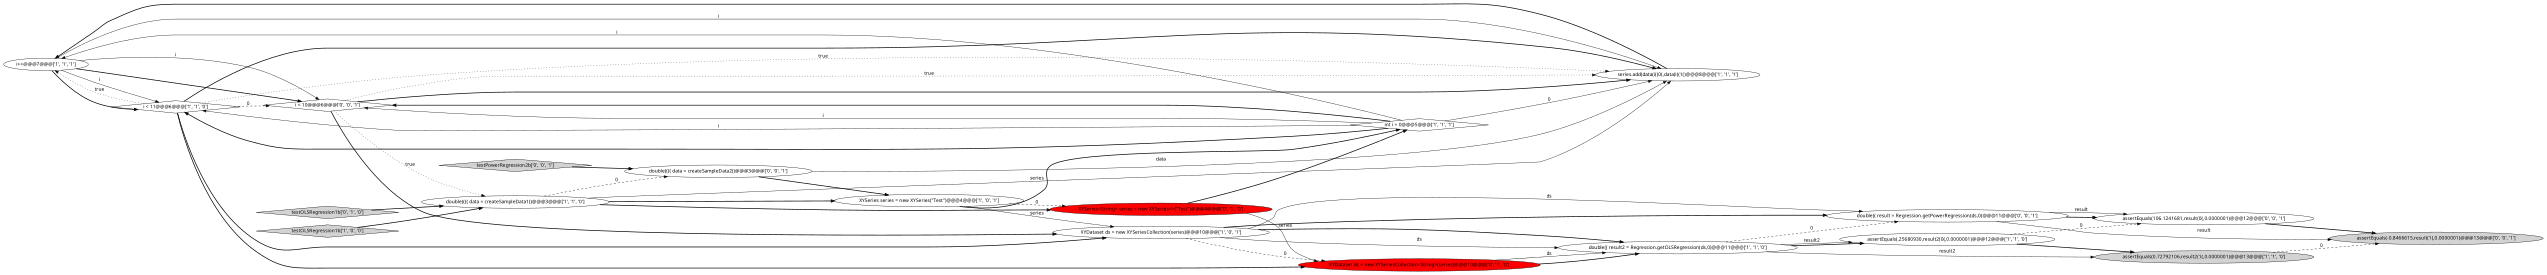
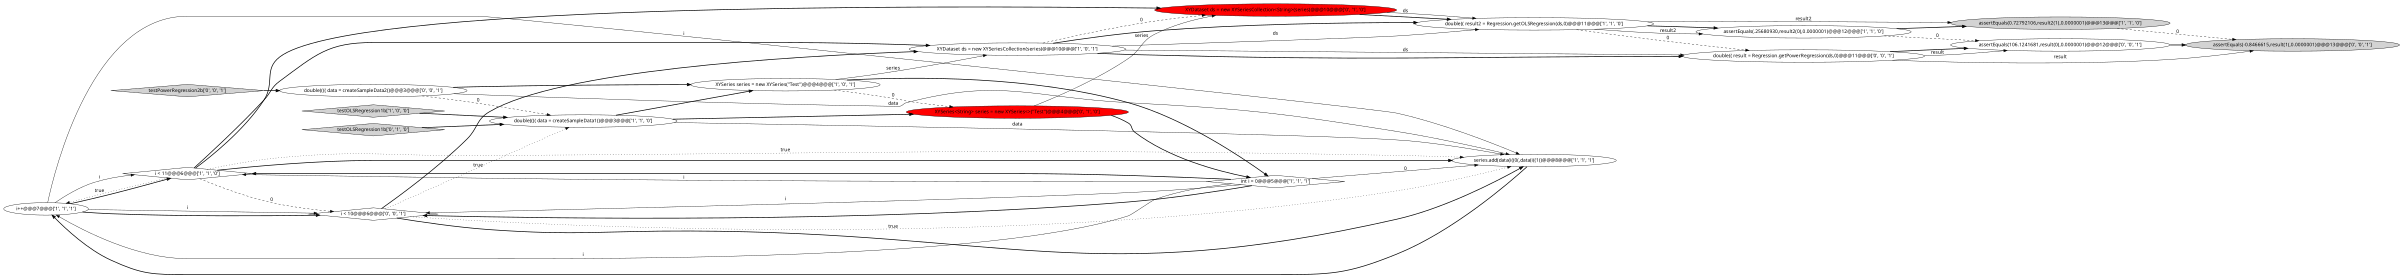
(1037, 178) -> (1017, 124)
(604, 185) -> (485, 104)
